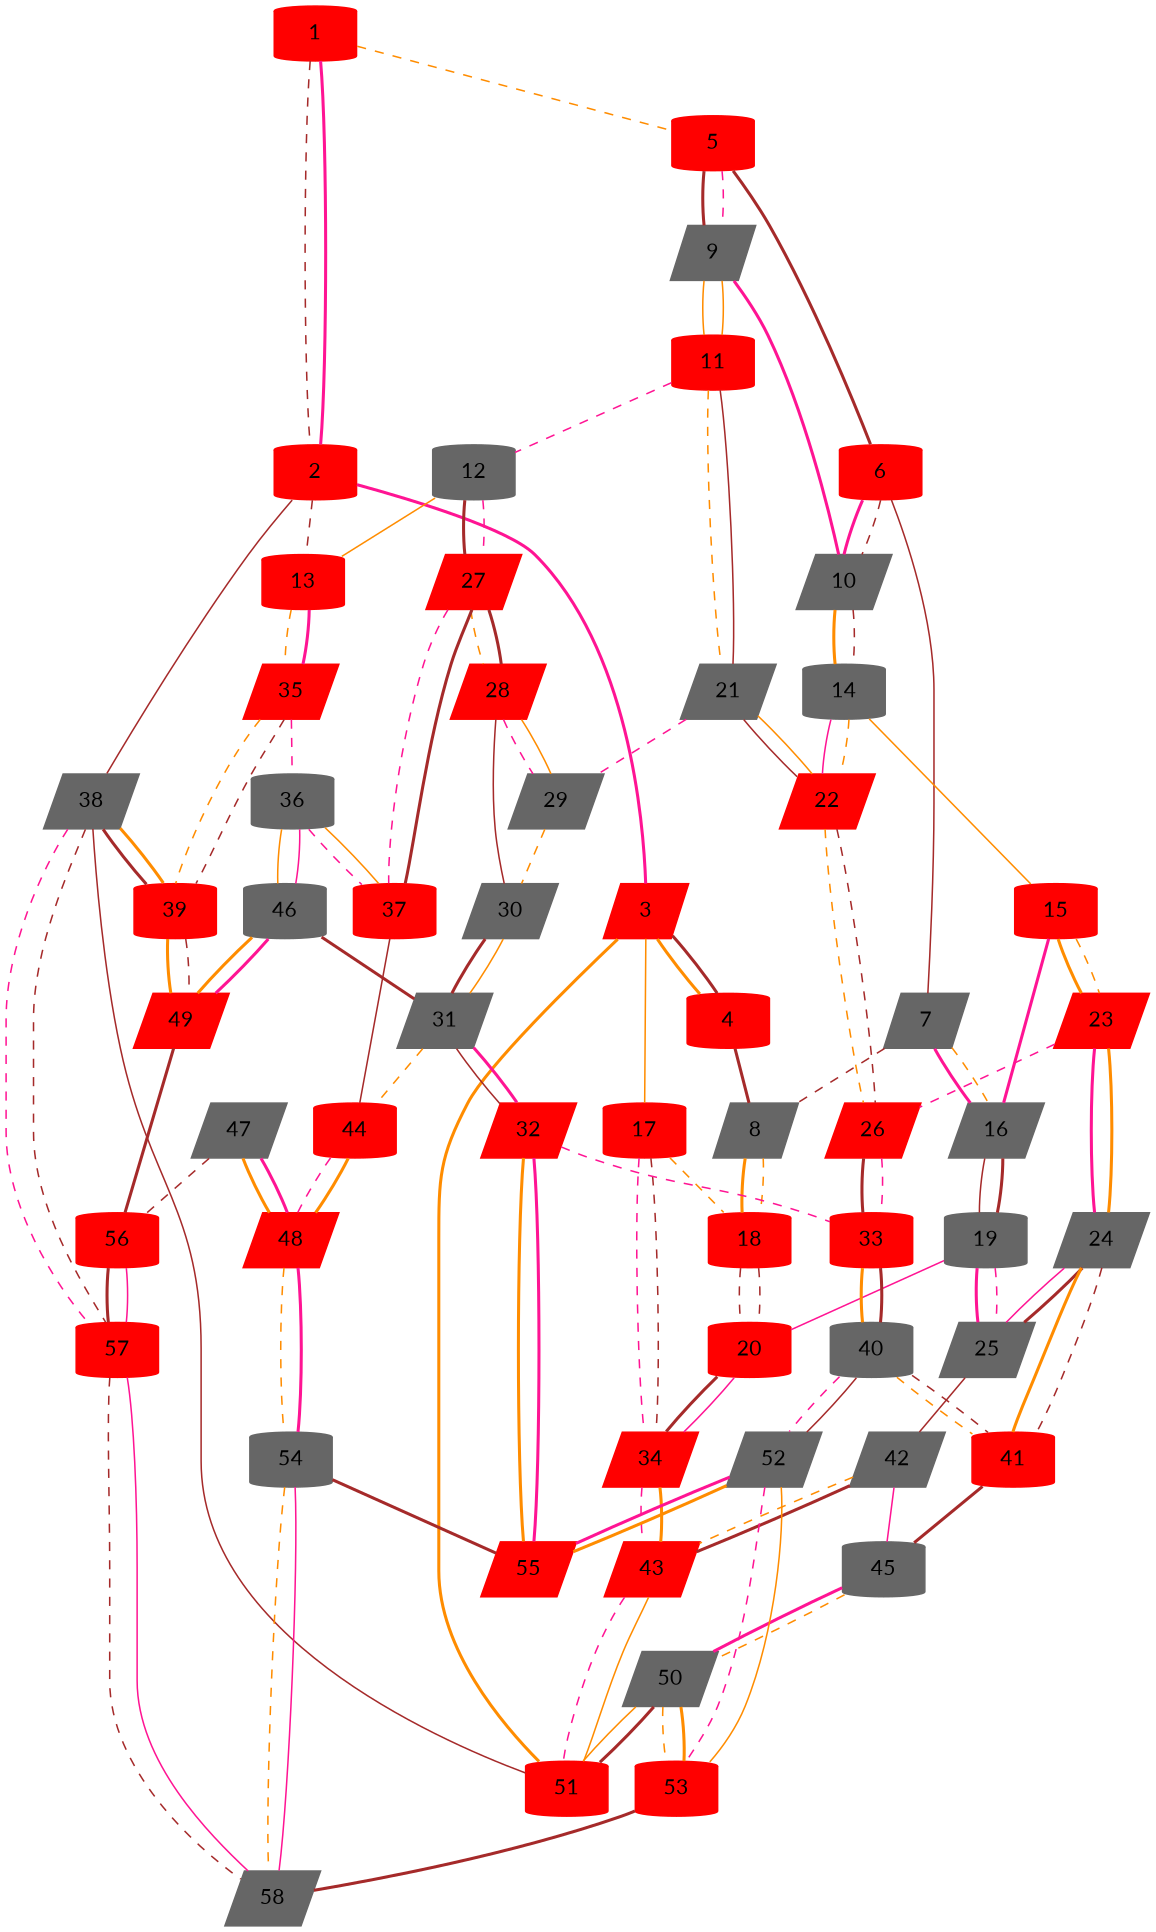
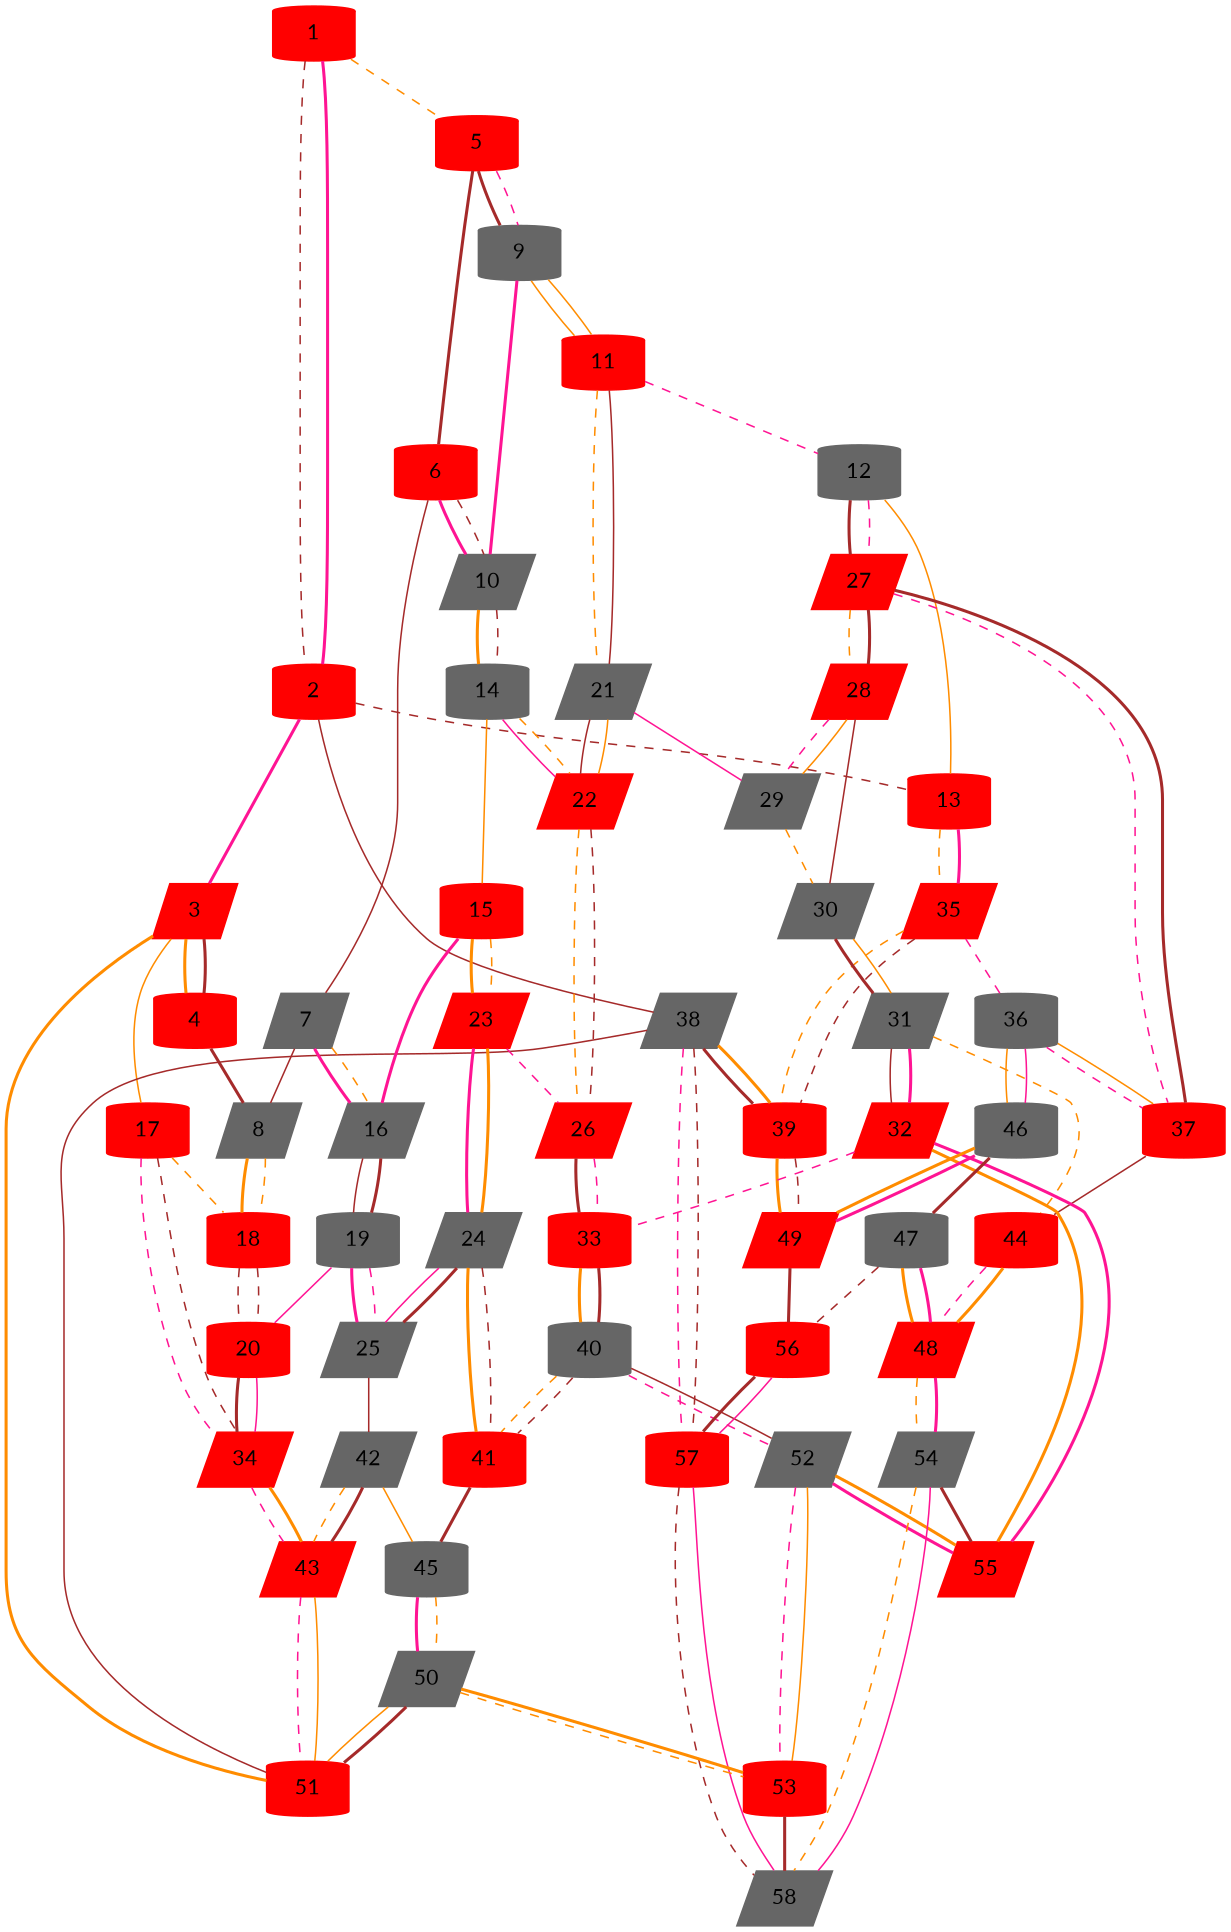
(713, 253) -> (520, 253)
(642, 747) -> (680, 741)
(368, 968) -> (961, 1185)
(841, 1076) -> (283, 1076)
(239, 1131) -> (907, 1240)
(291, 1460) -> (926, 1460)
(891, 1515) -> (398, 1515)
